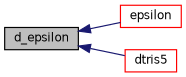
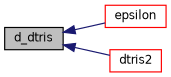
(42, 39) -> (34, 39)
(151, 61) -> (136, 61)
